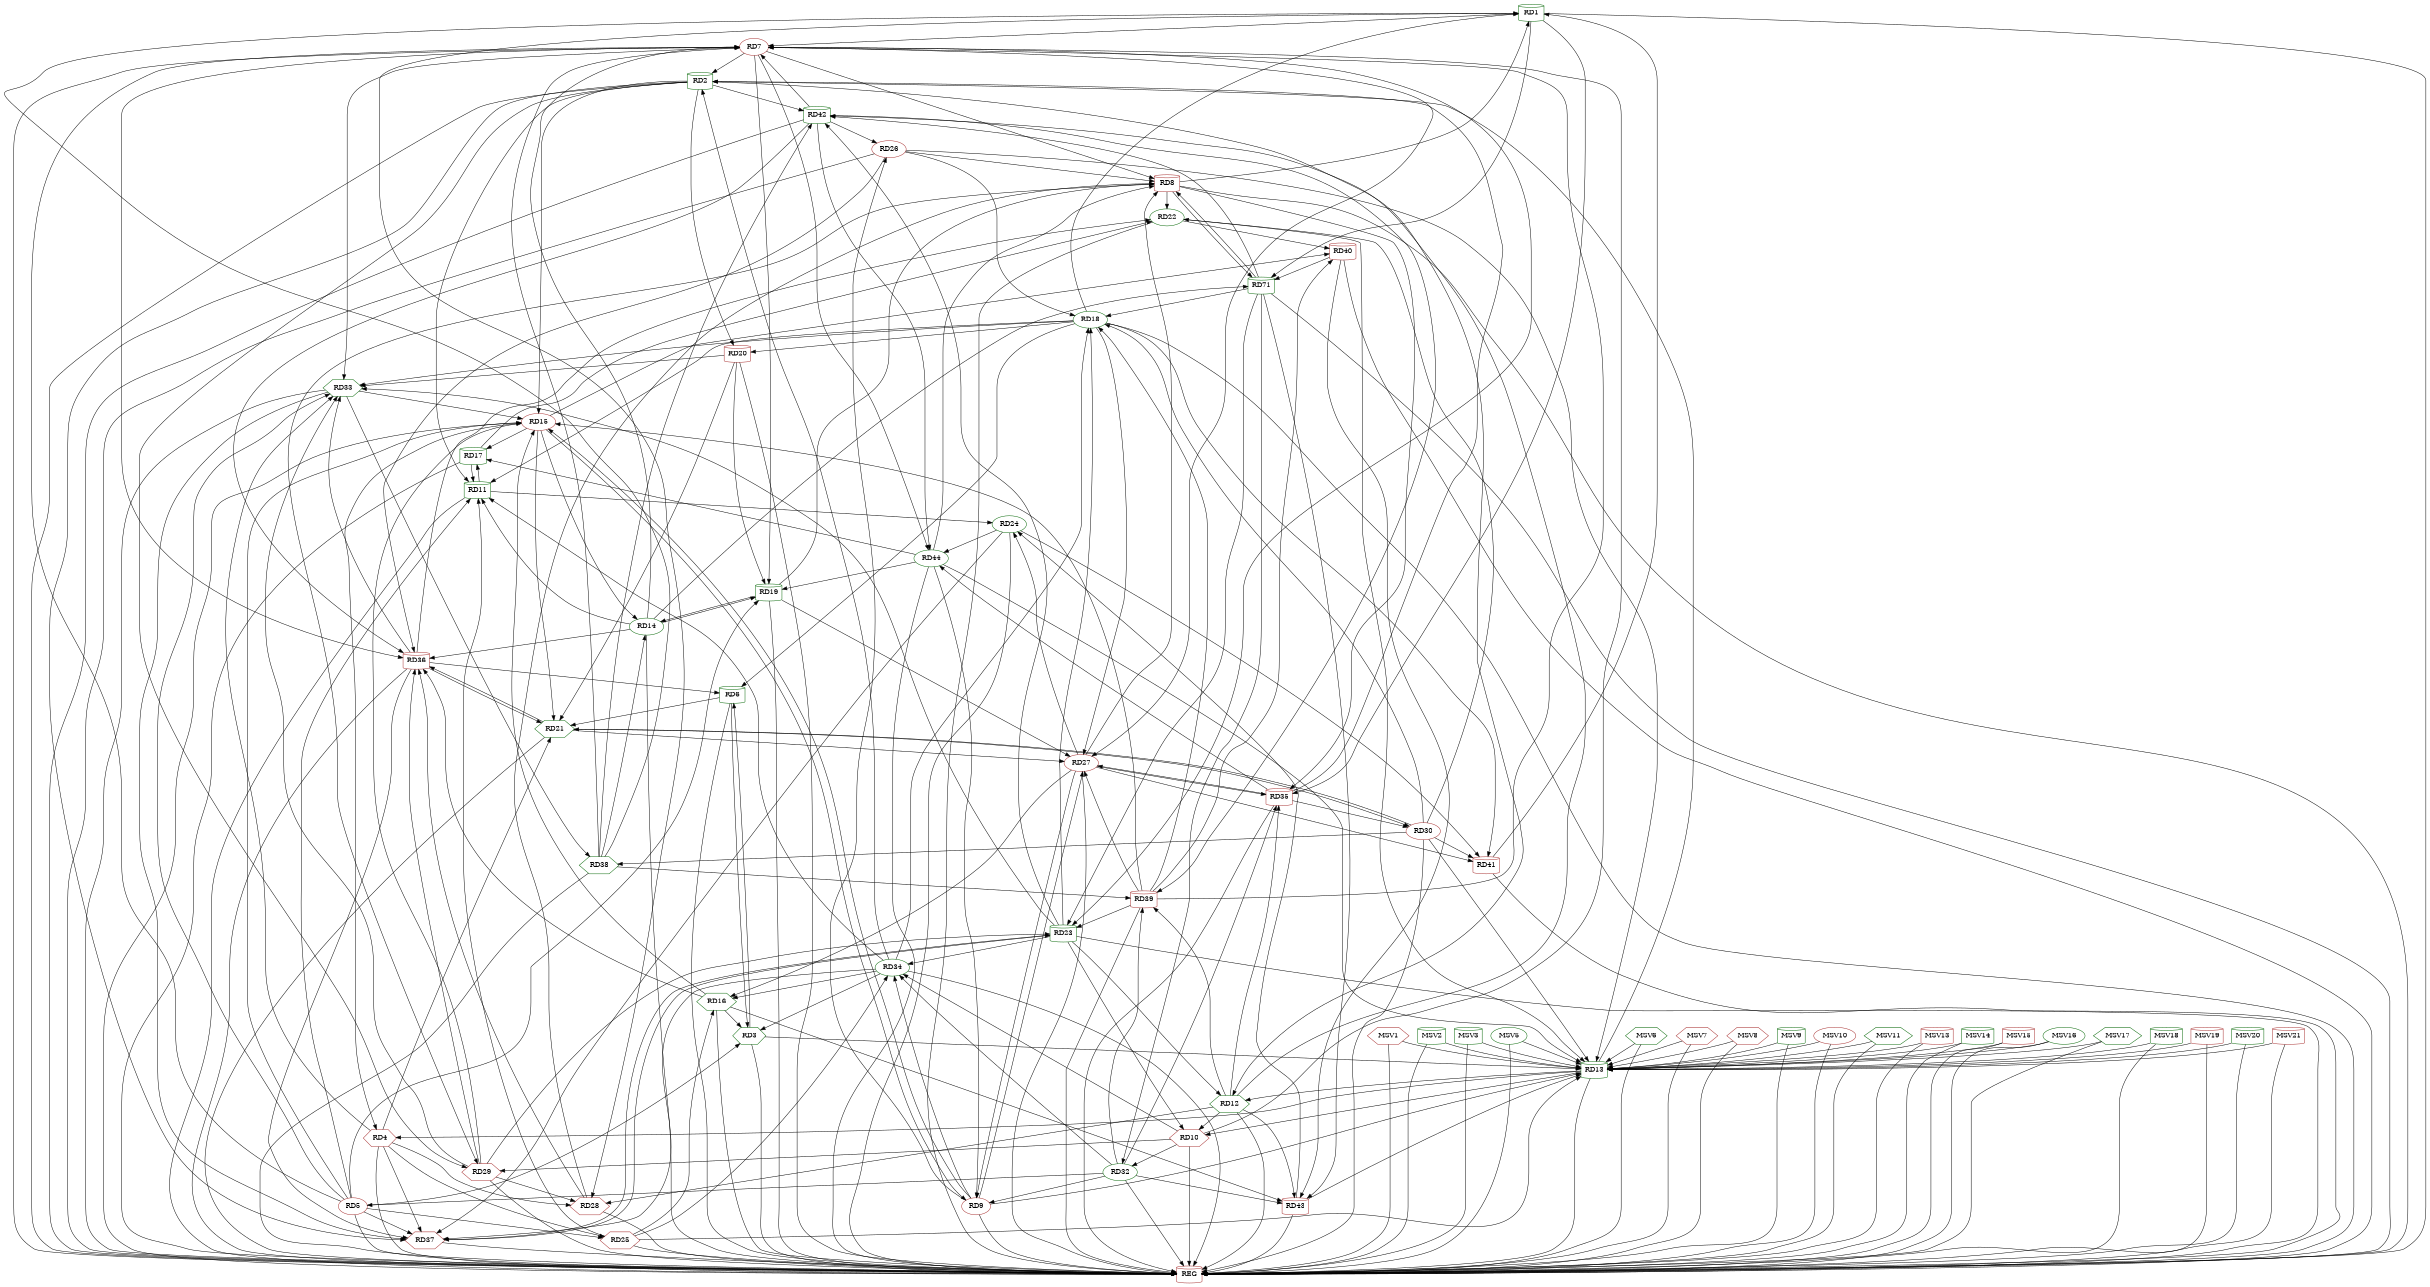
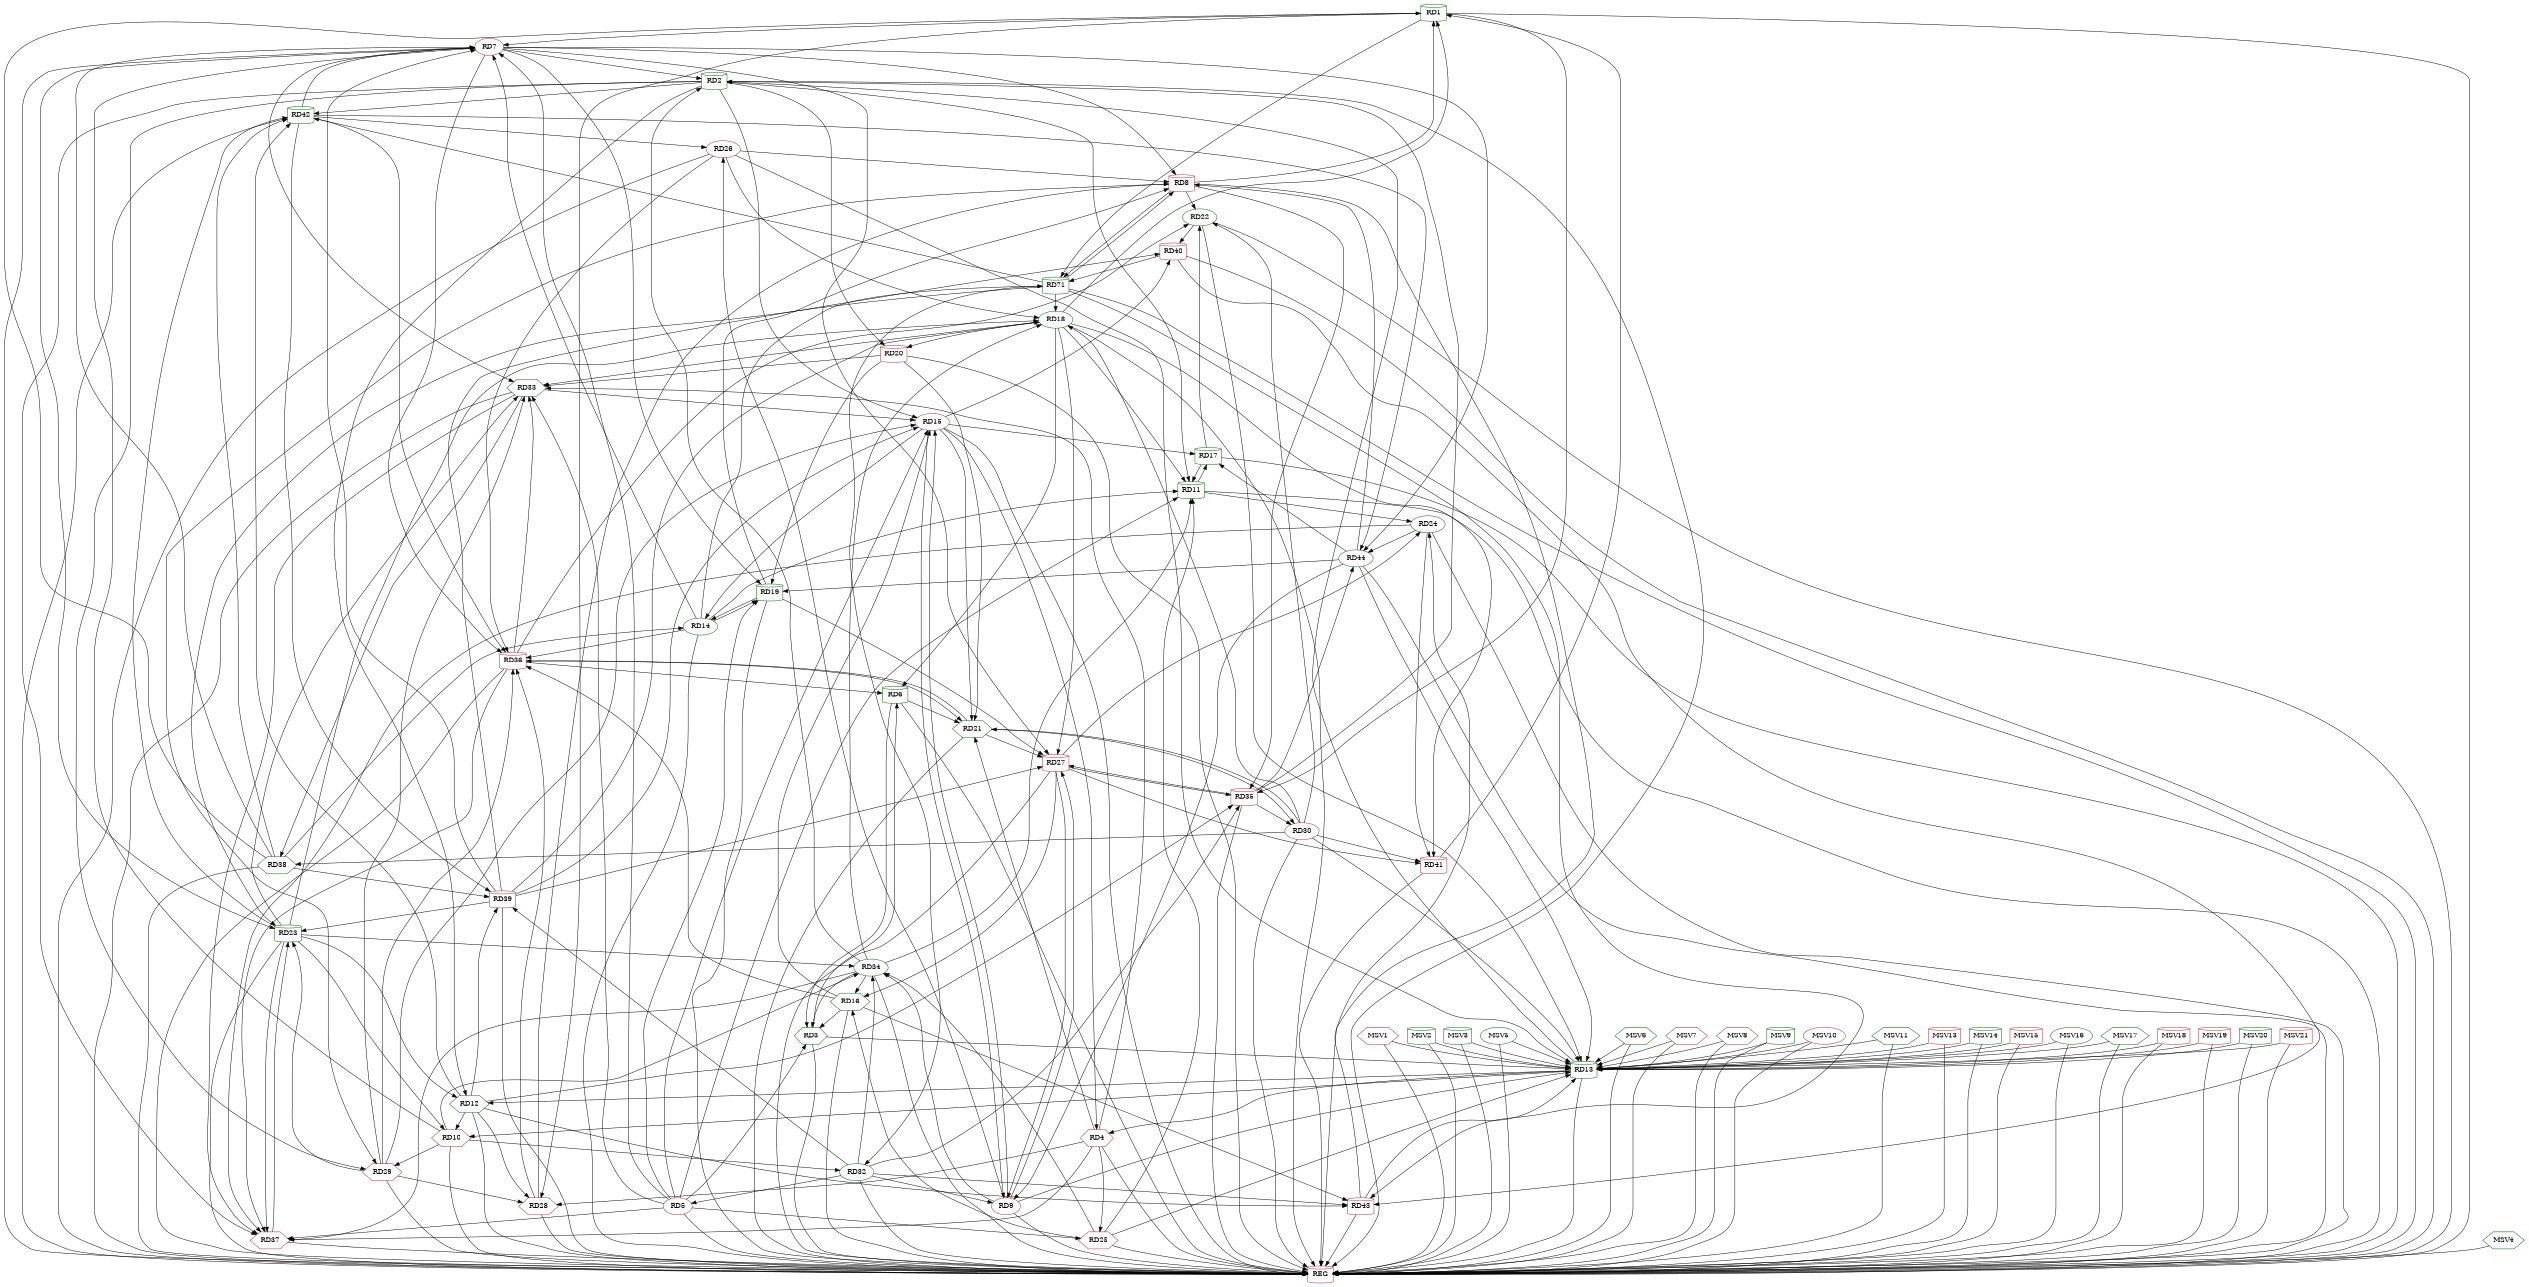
(1171, 487) -> none
(1081, 763) -> (1056, 763)
(2166, 1036) -> (2174, 1036)
none -> (2504, 1240)
